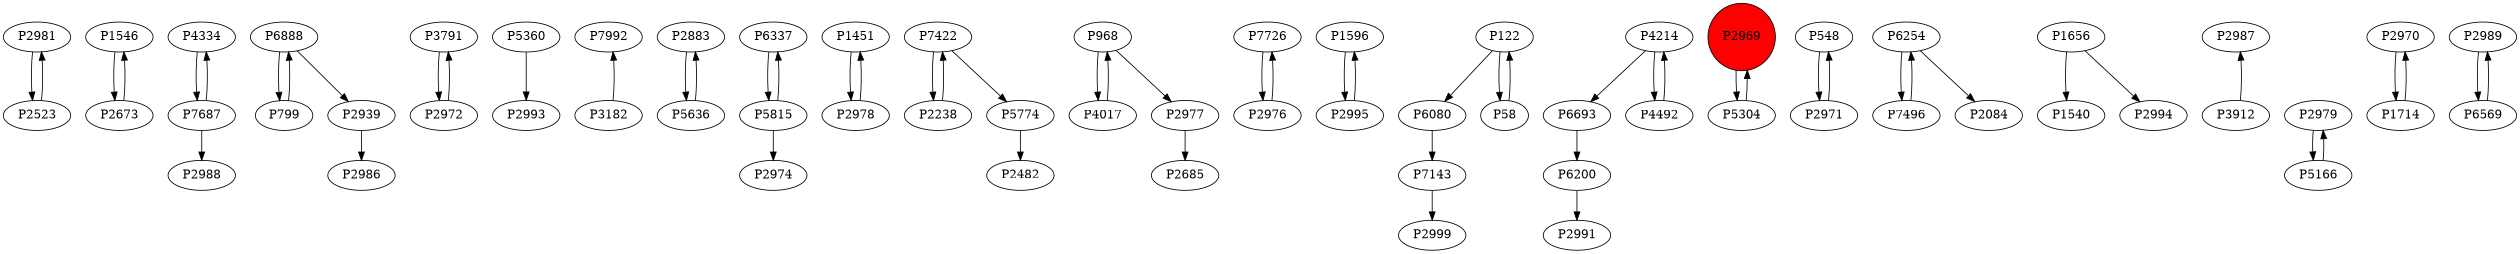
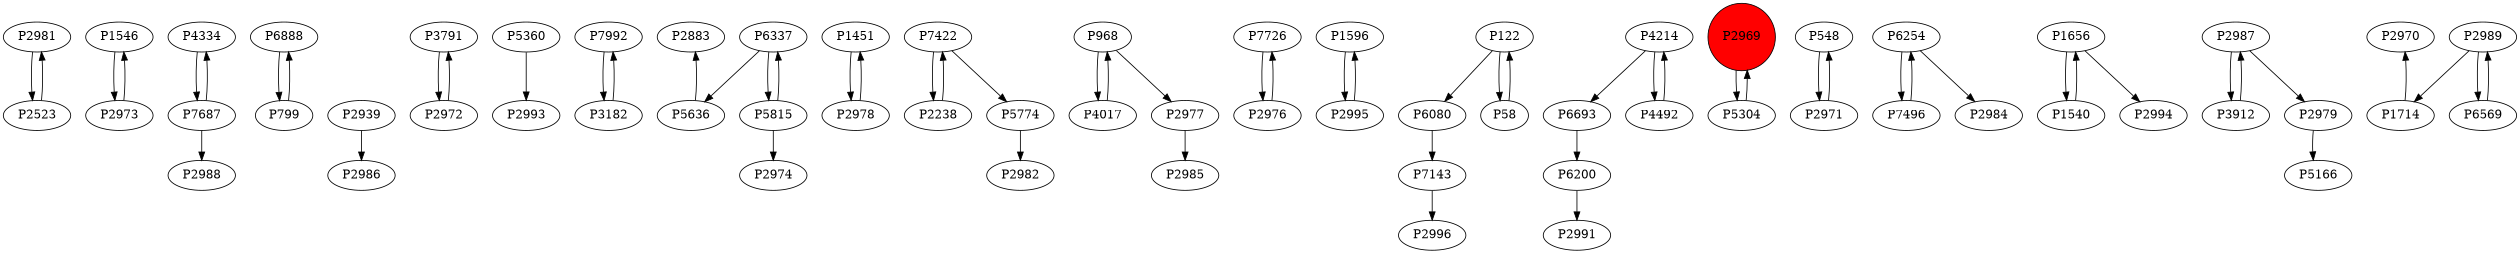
none -> (603, 72)
(685, 72) -> (735, 73)
none -> (2230, 72)
(2395, 72) -> (2445, 73)
(320, 73) -> none
none -> (2077, 80)
(119, 115) -> (119, 115)
(1989, 115) -> (1989, 115)
(2324, 149) -> (2274, 73)
(1020, 175) -> (1020, 175)
(1185, 175) -> (1185, 175)
(1432, 235) -> (1432, 235)
